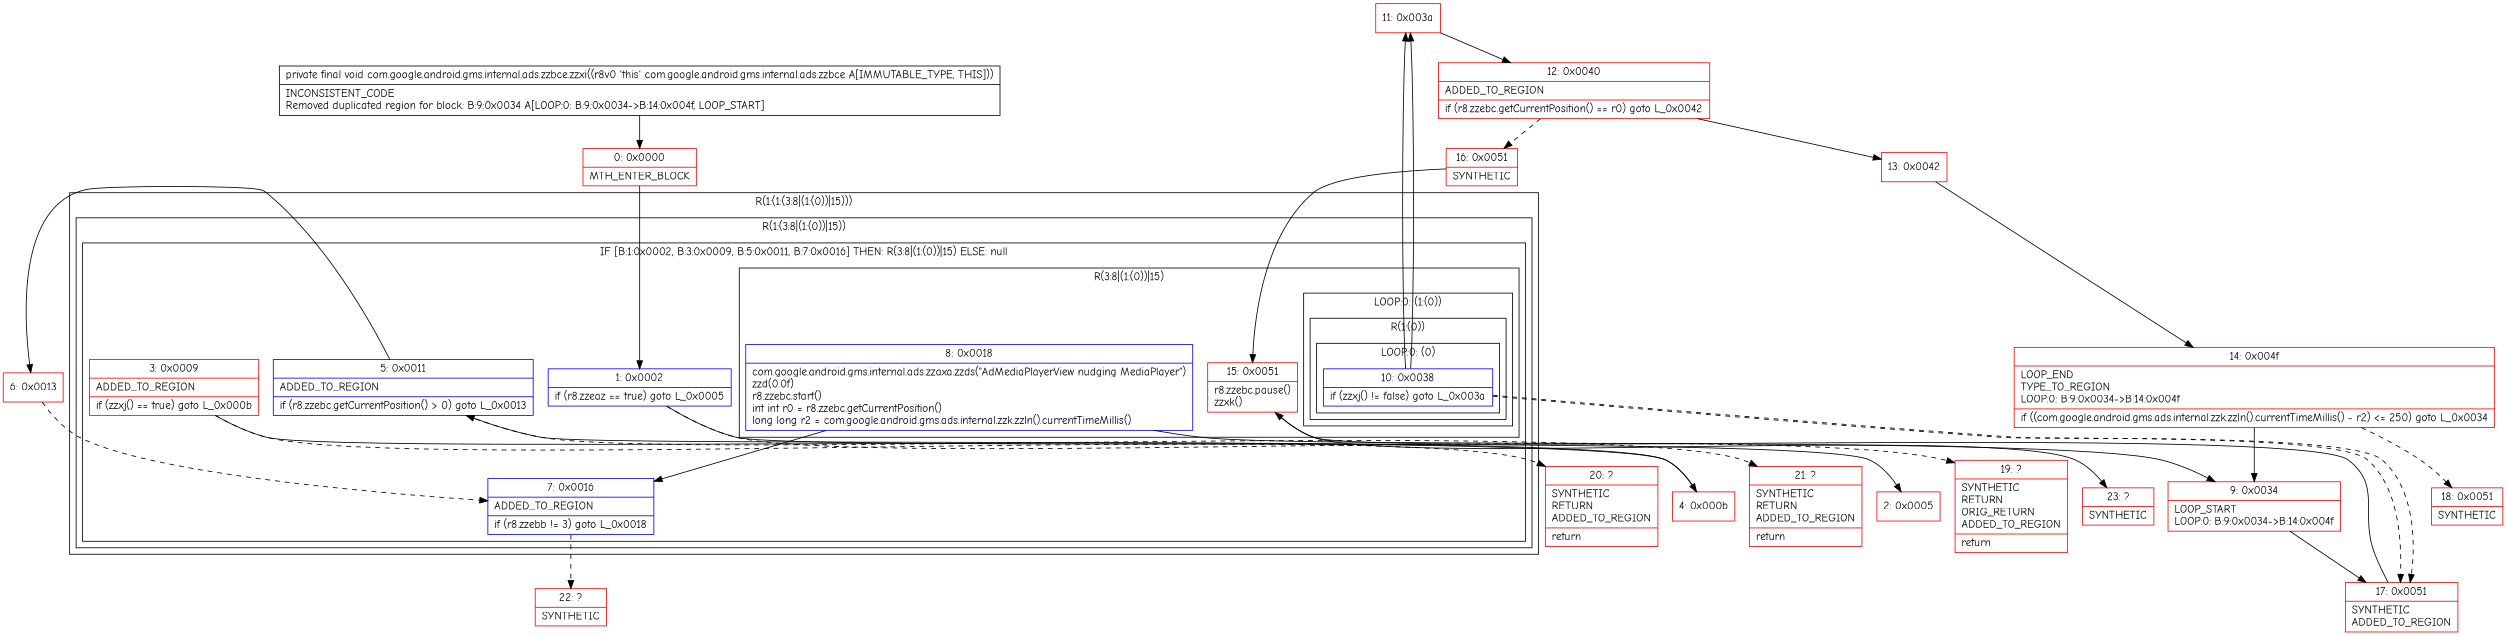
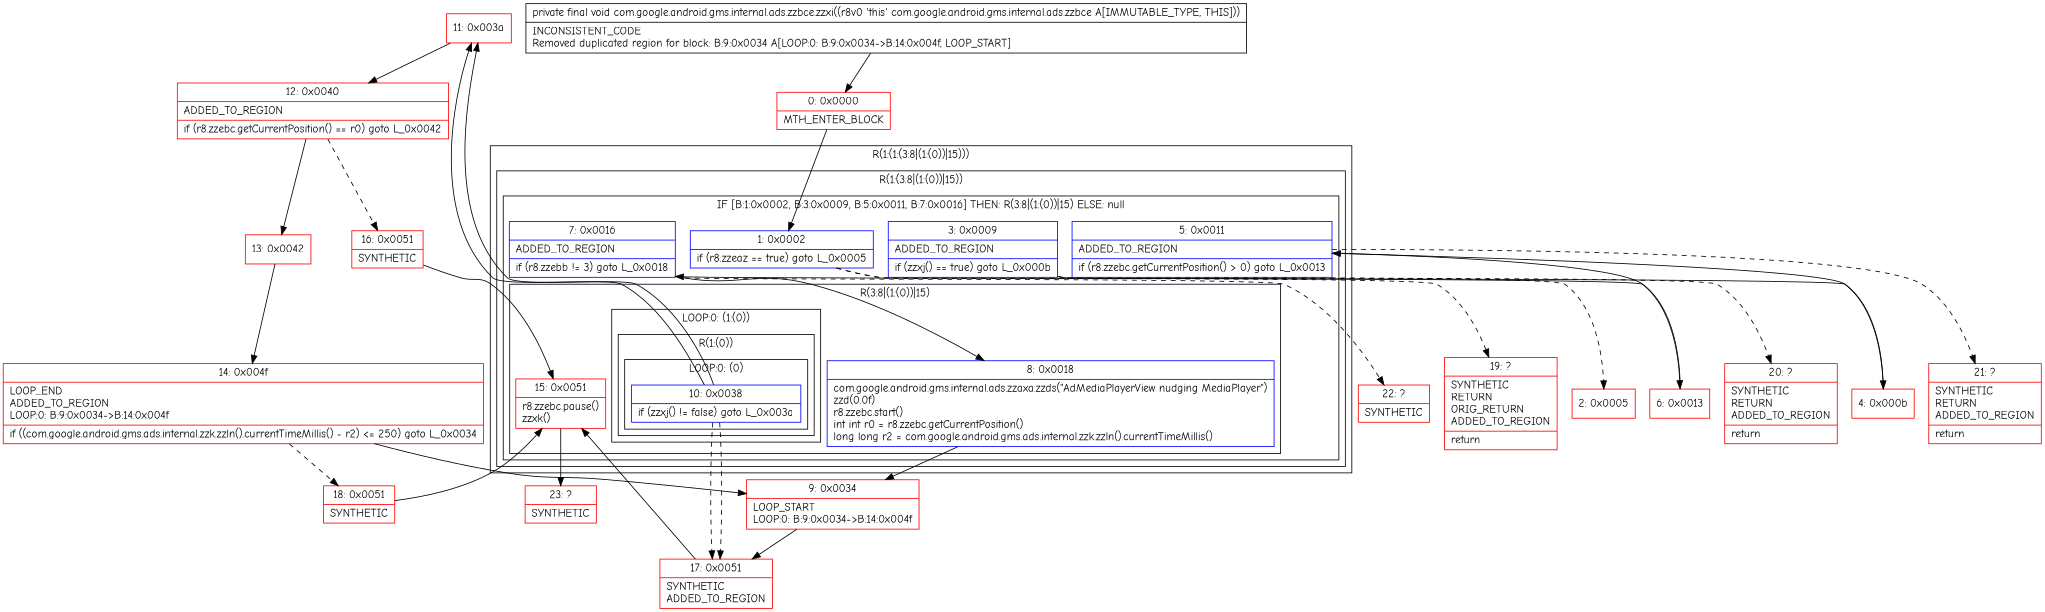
(174, 387) -> (973, 249)
(2066, 387) -> (60, 403)
(1283, 444) -> (1254, 278)
(744, 455) -> (833, 290)
(252, 478) -> (1221, 279)
none -> (473, 481)
